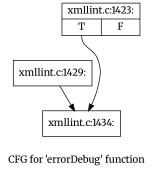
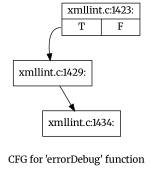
(100, 68) -> (50, 38)
